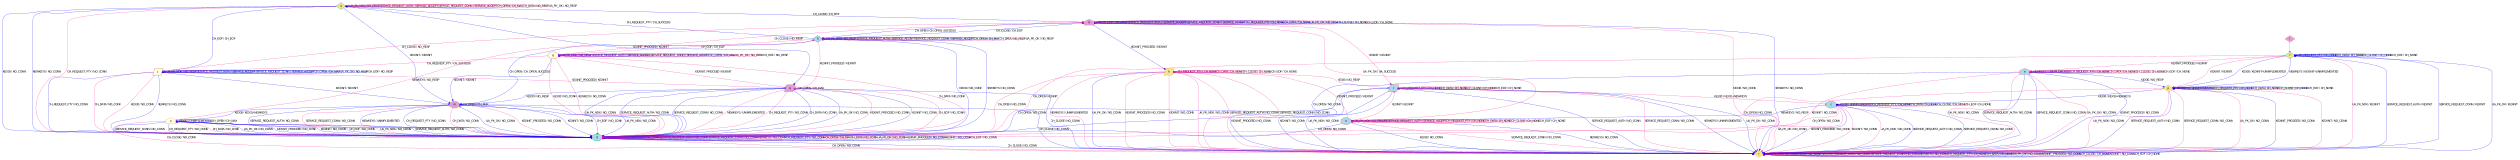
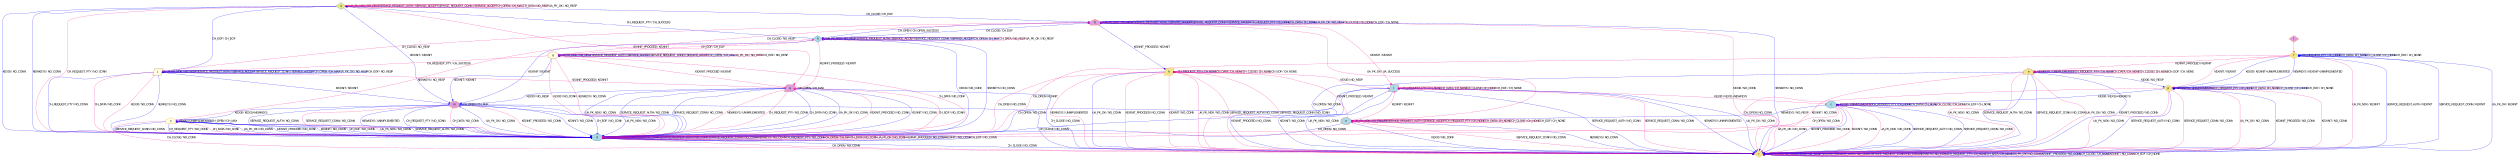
(581, 43) -> (593, 45)
(2290, 55) -> (2294, 55)
(530, 72) -> (539, 72)
(2025, 72) -> (2029, 72)
